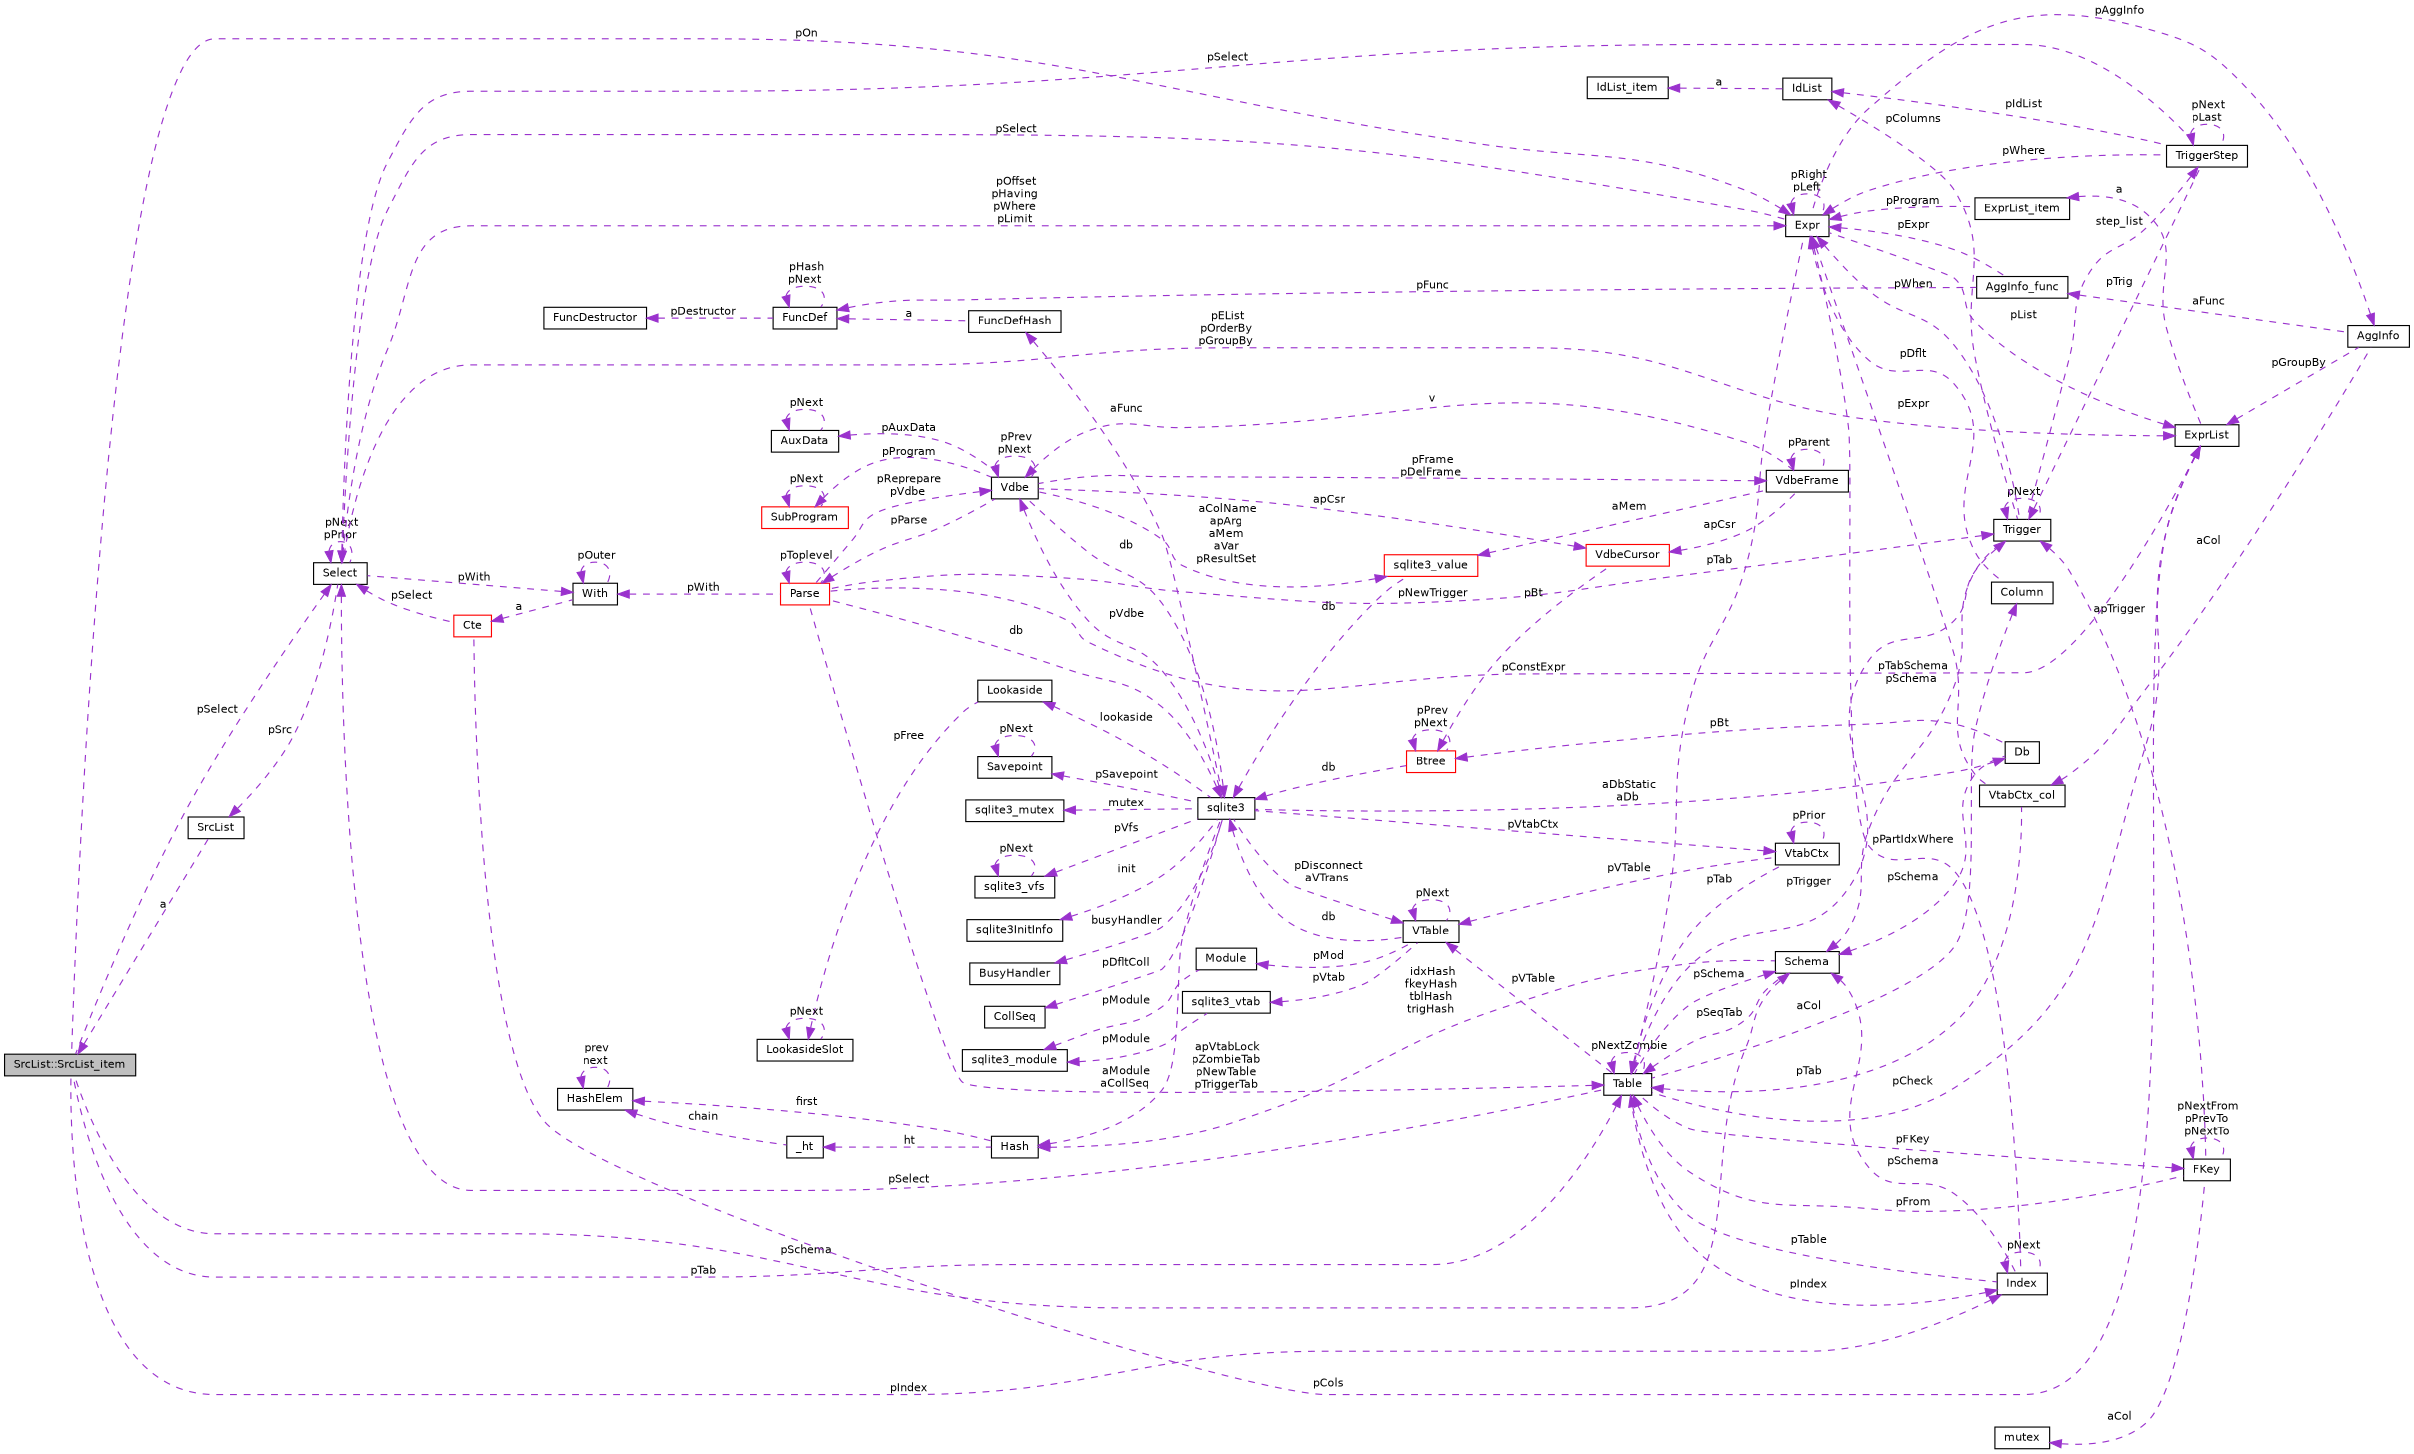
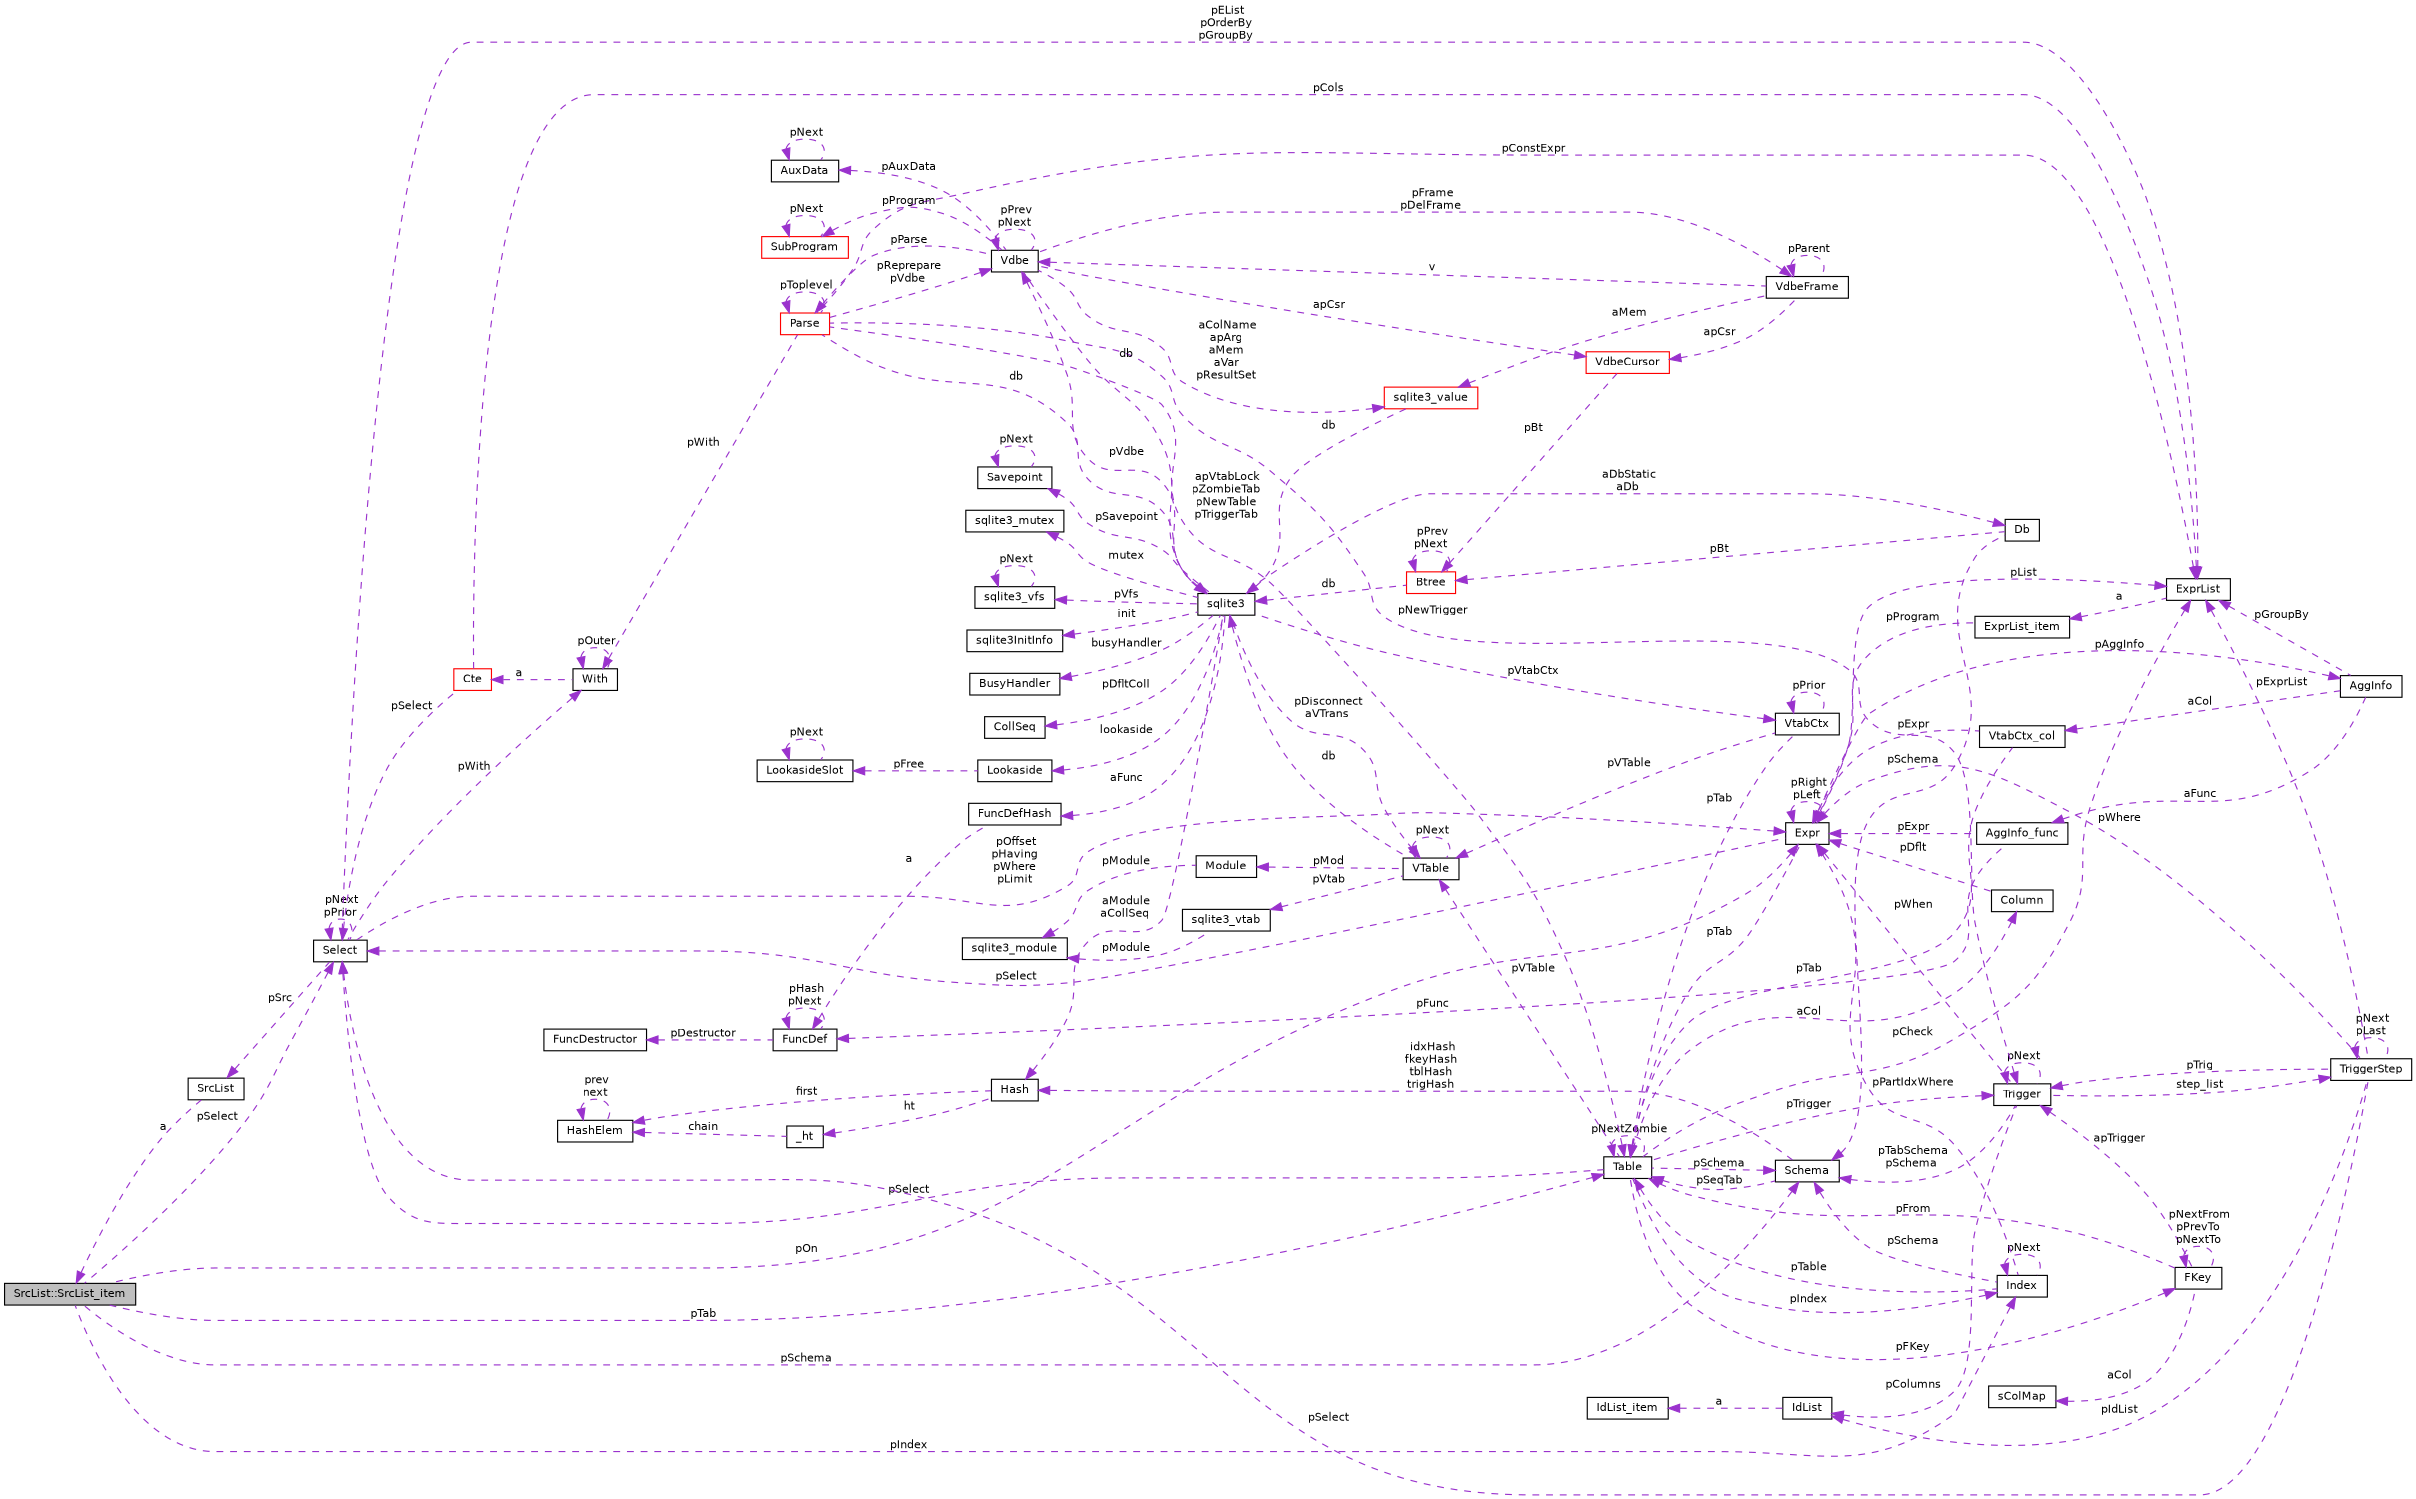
none -> (2311, 827)
(2022, 1438) -> (2022, 1397)
